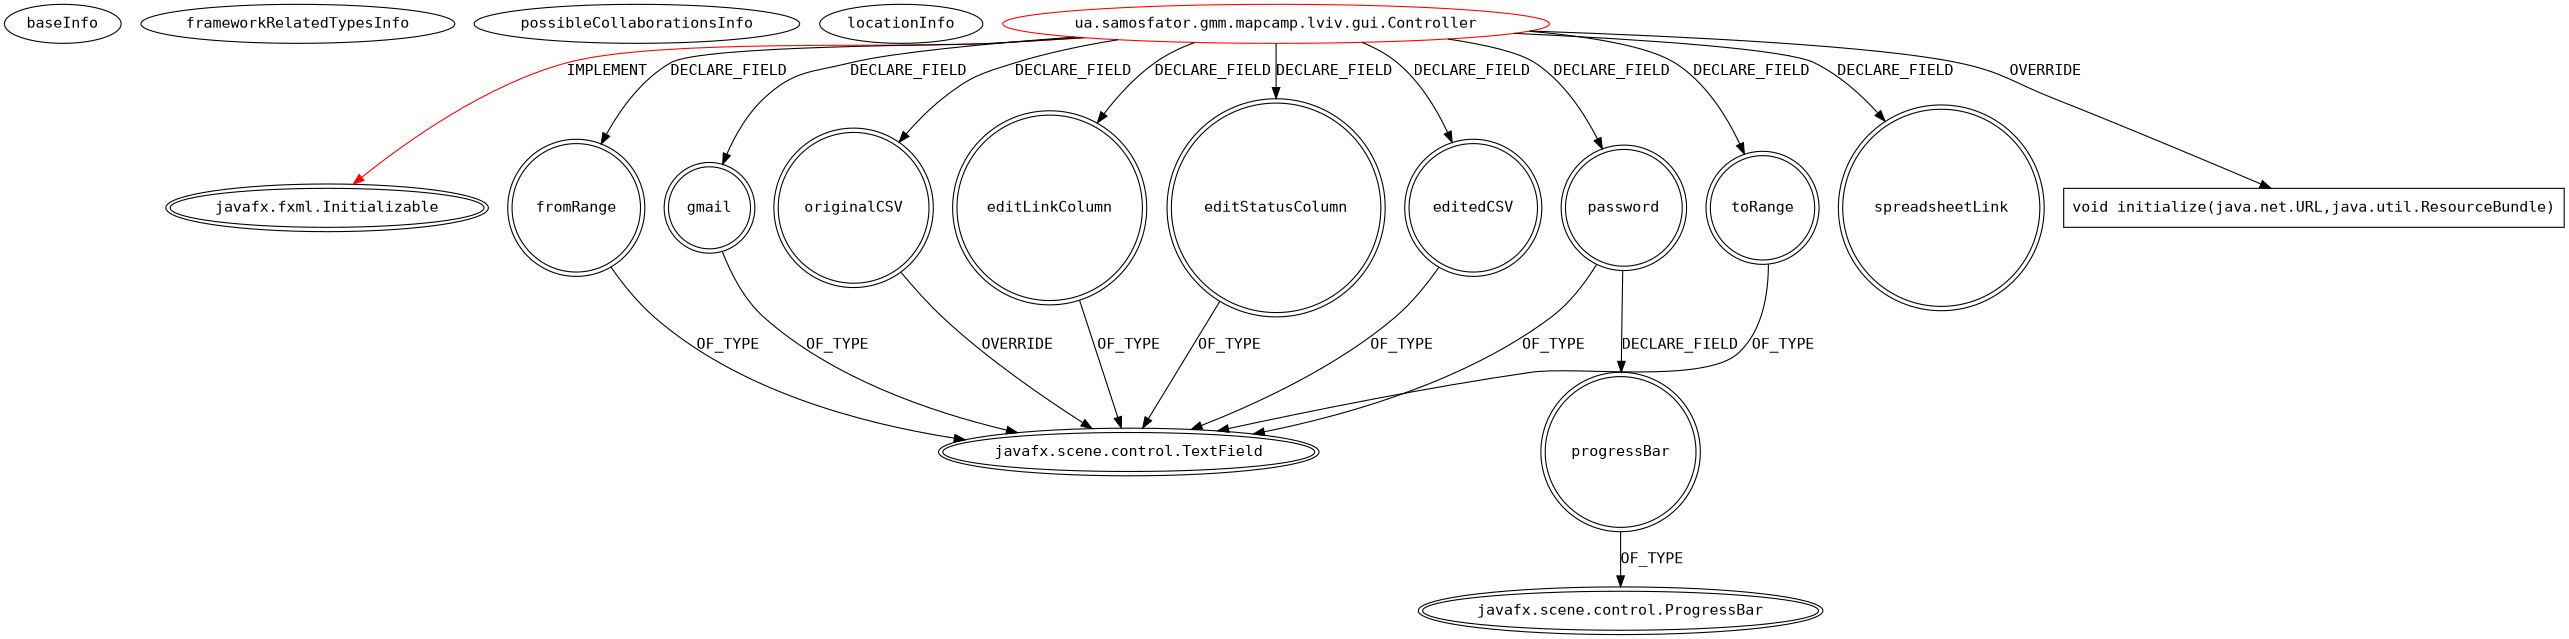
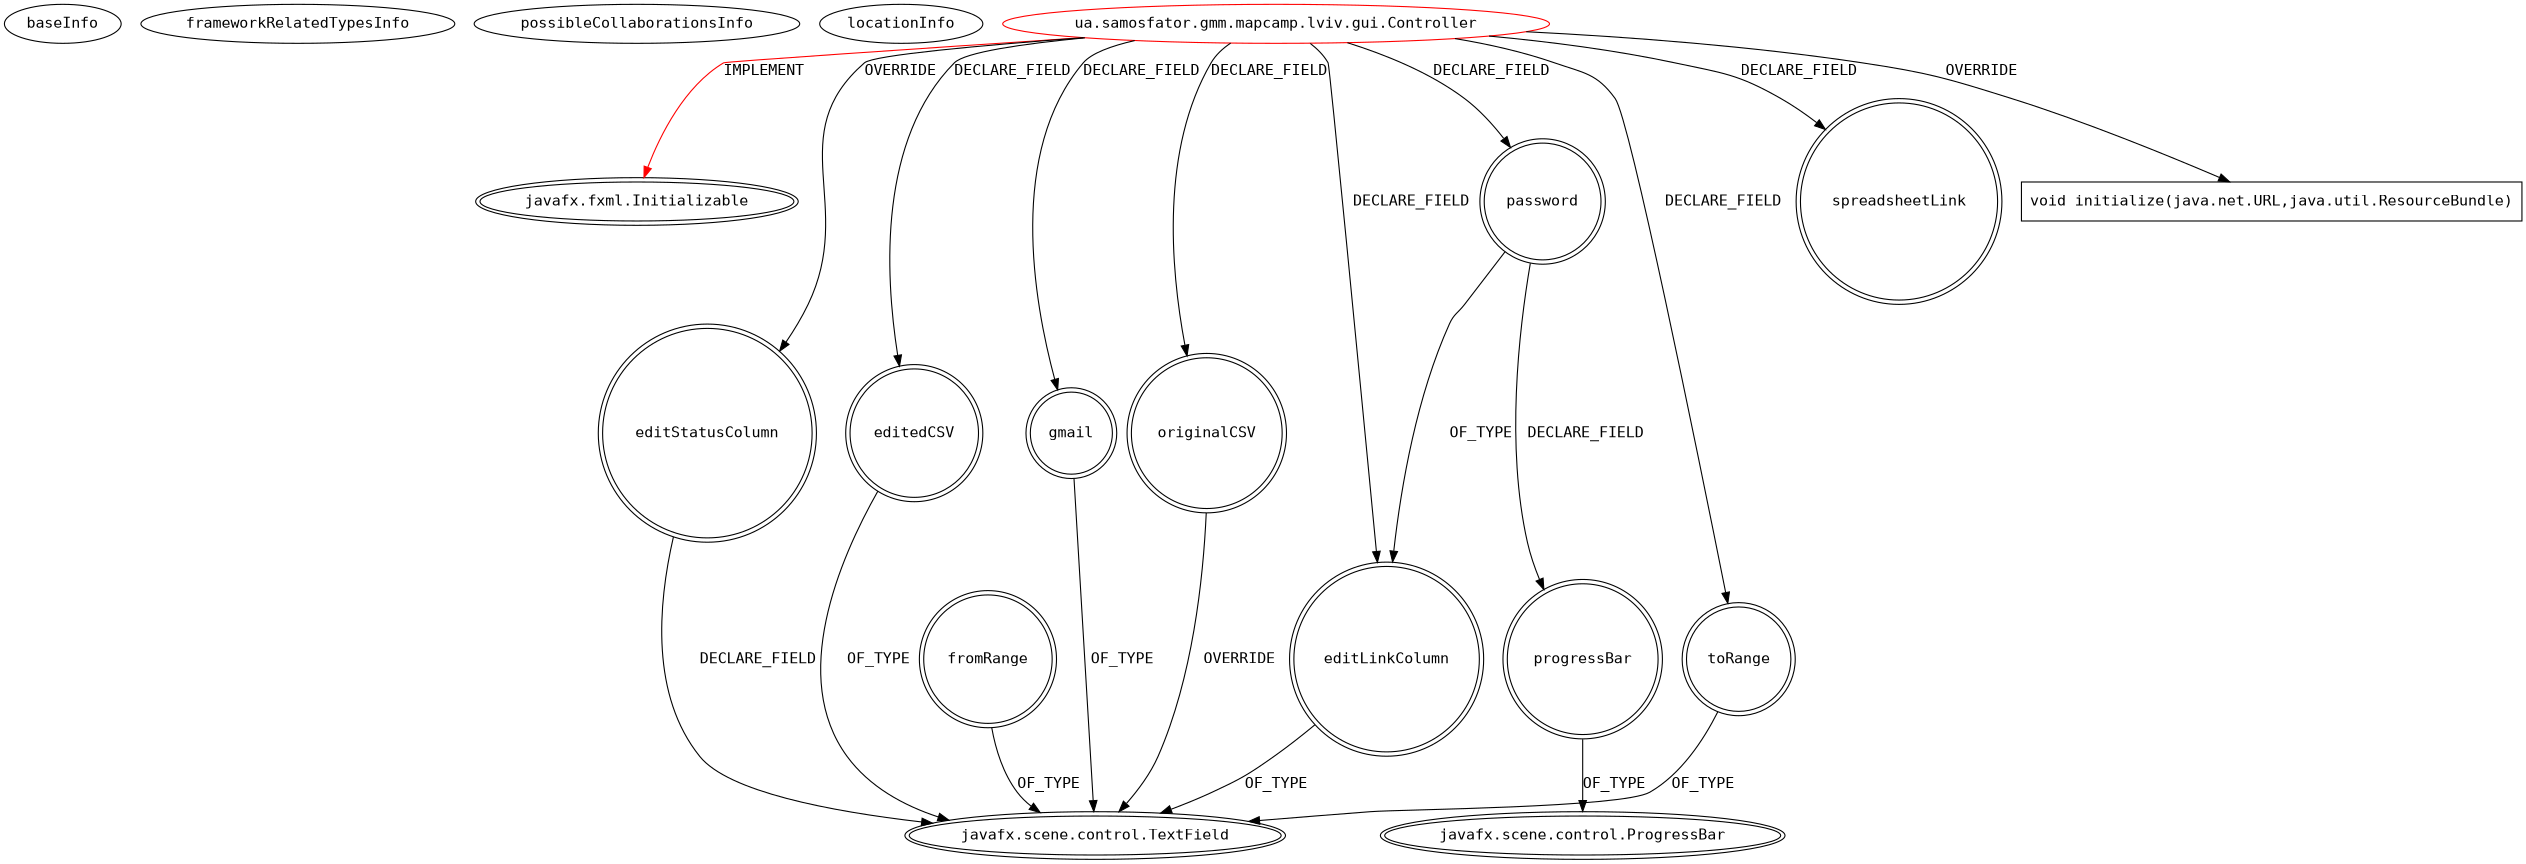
(713, 54) -> none
(1335, 71) -> (901, 71)
(1229, 345) -> (758, 659)
(1446, 377) -> (1425, 391)
